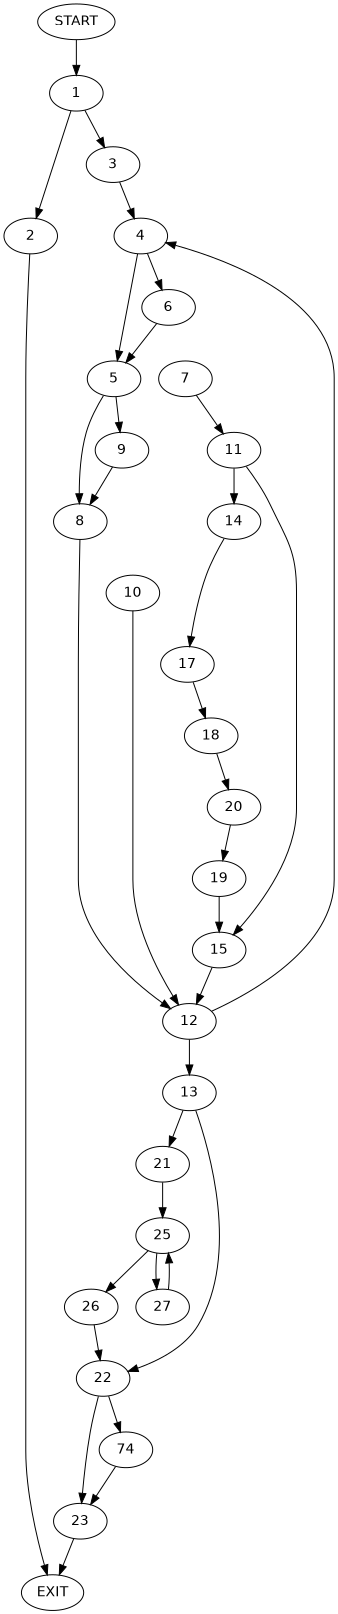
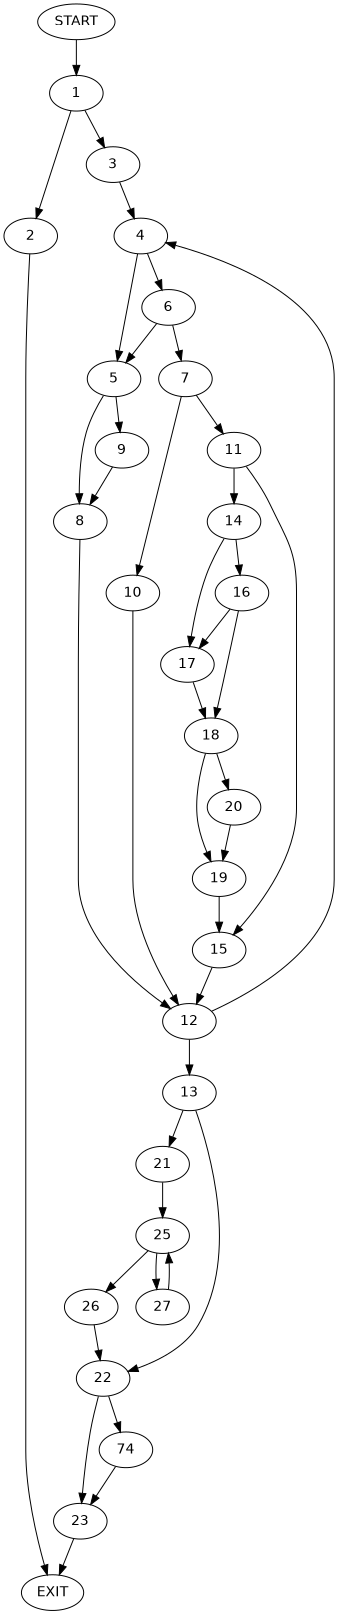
none -> (176, 338)
none -> (160, 481)
none -> (242, 593)
none -> (197, 803)
